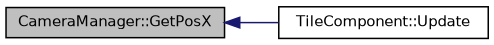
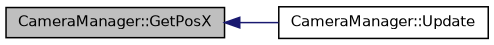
(384, 23) -> (384, 23)
